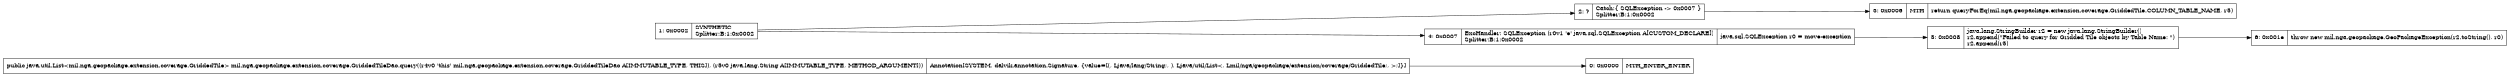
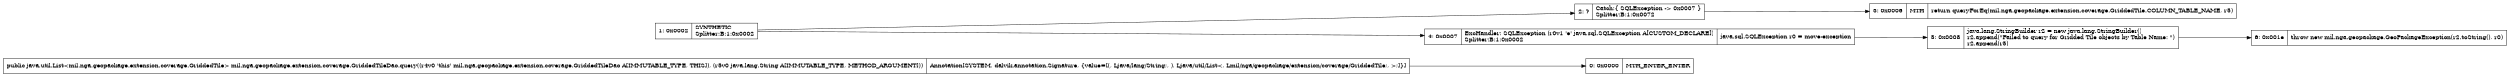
(1625, 15) -> (1625, 15)
